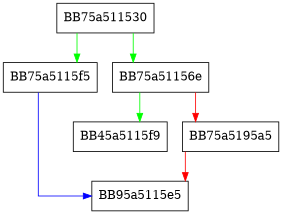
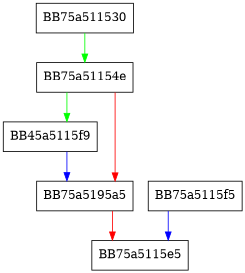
(77, 44) -> none
(161, 77) -> (85, 77)
none -> (67, 162)
(140, 196) -> (140, 255)
